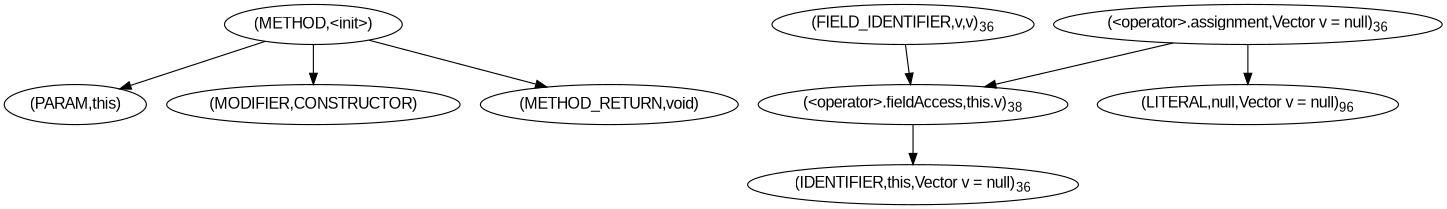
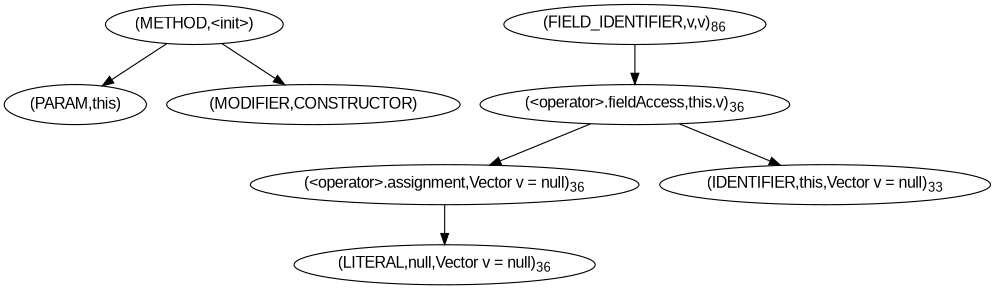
(987, 23) -> (719, 23)
(1084, 64) -> (545, 142)
(1015, 103) -> (737, 103)
(1347, 103) -> (544, 263)
(609, 105) -> none
(1024, 183) -> (936, 183)
